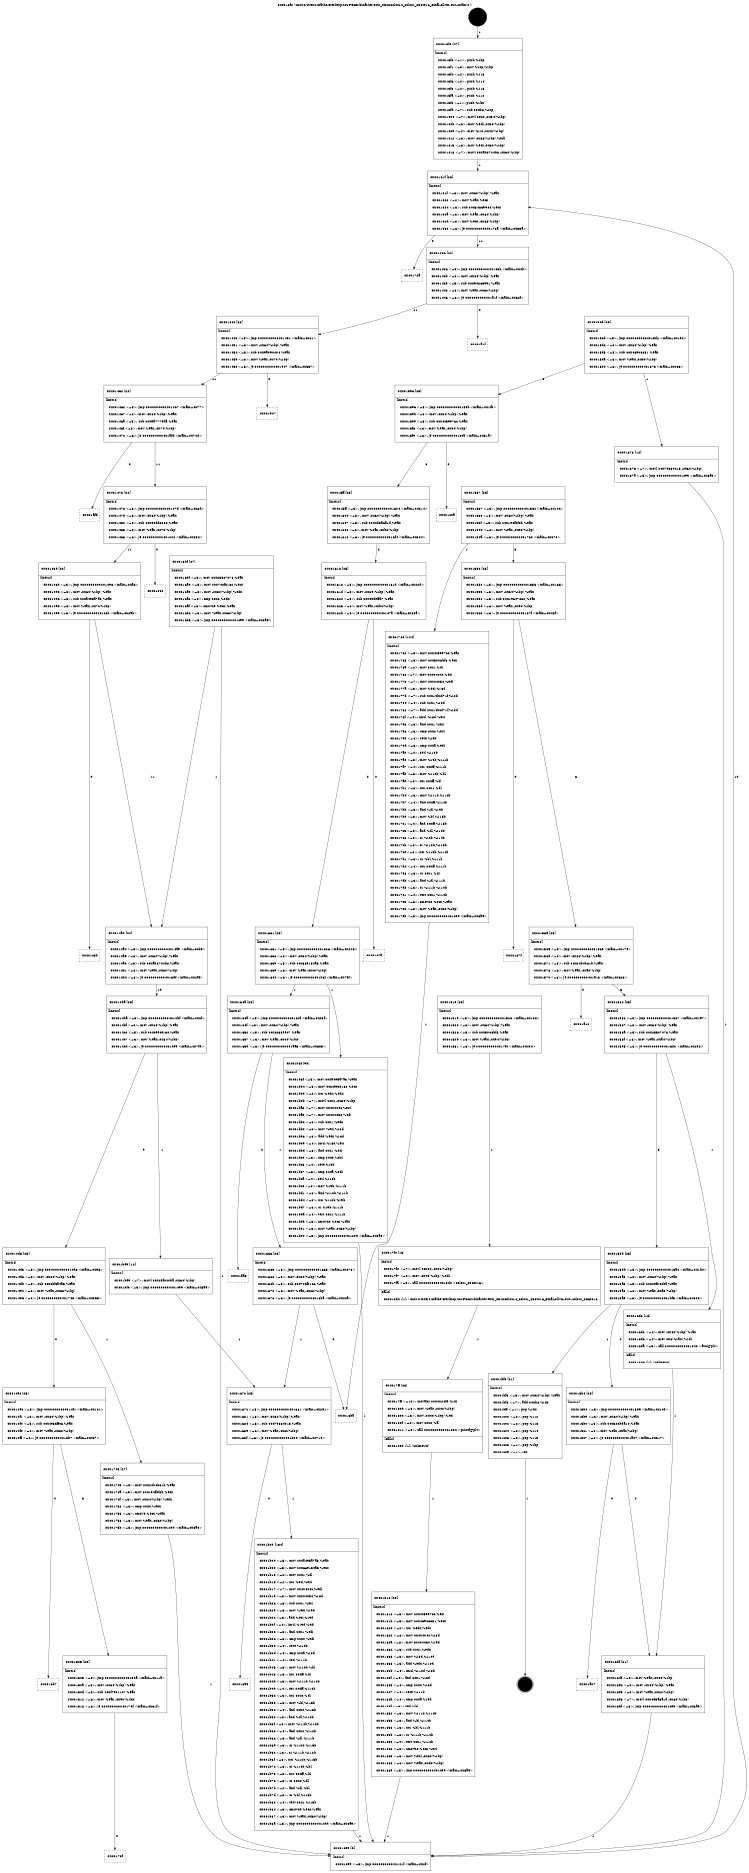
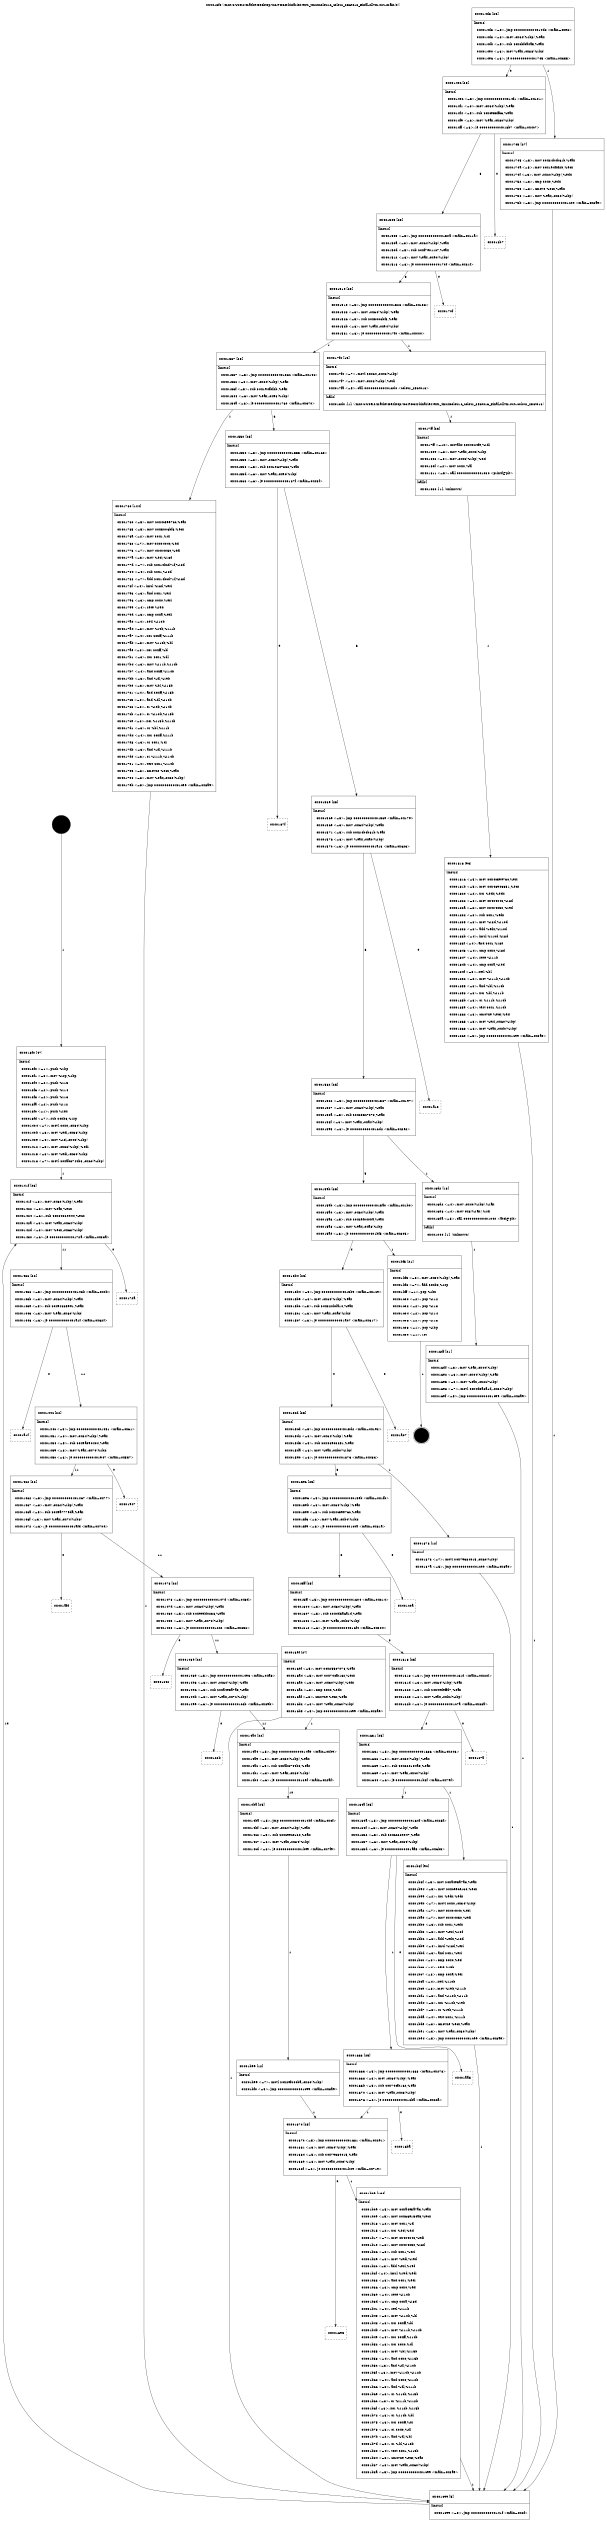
none -> (404, 276)
none -> (324, 346)
(106, 1149) -> none
(406, 1171) -> (144, 1752)
(636, 1549) -> (332, 1366)
